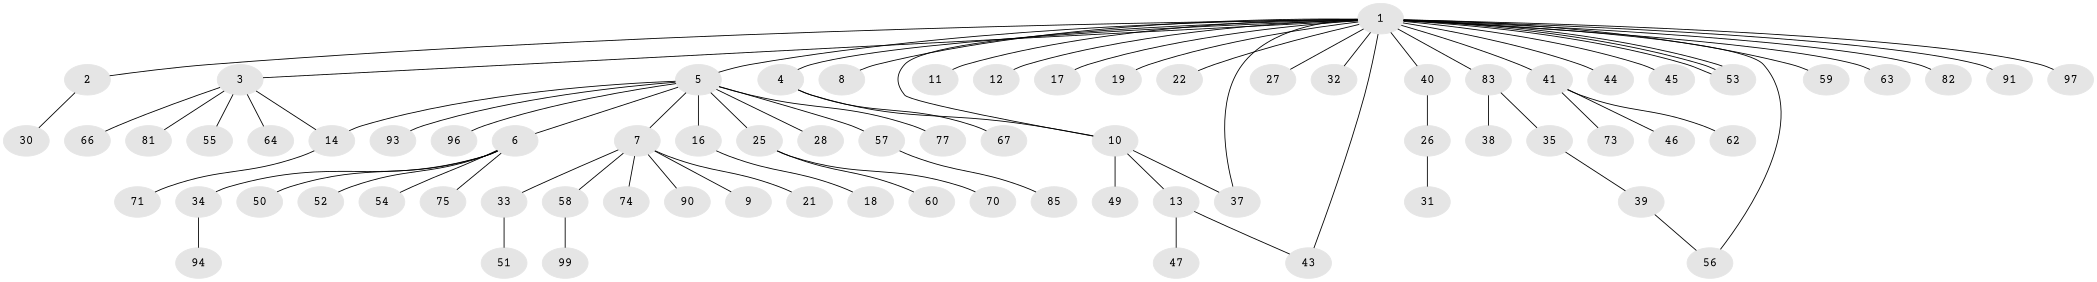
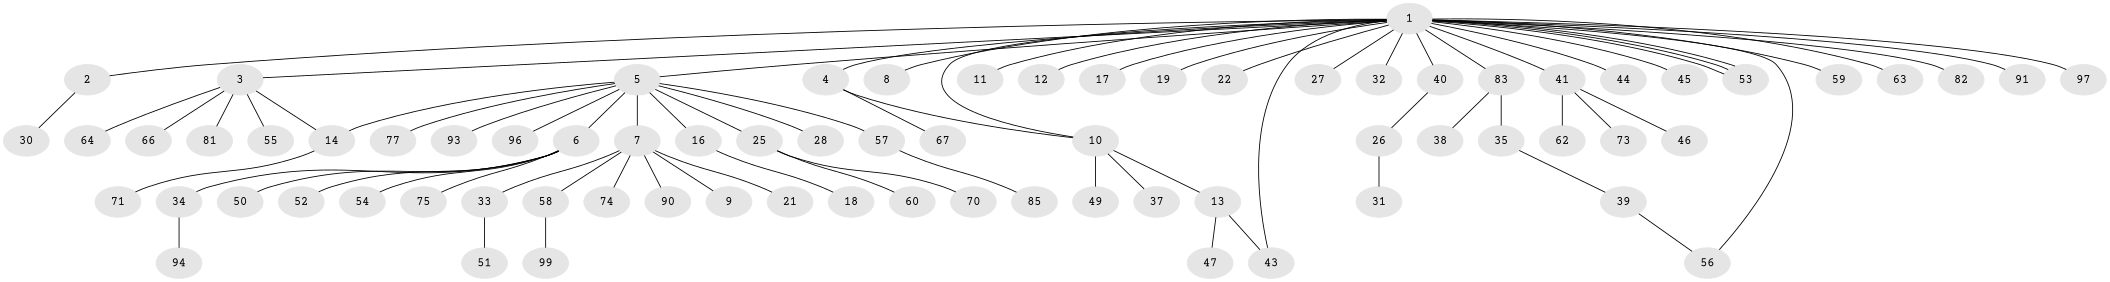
(1243, 64) -> none
